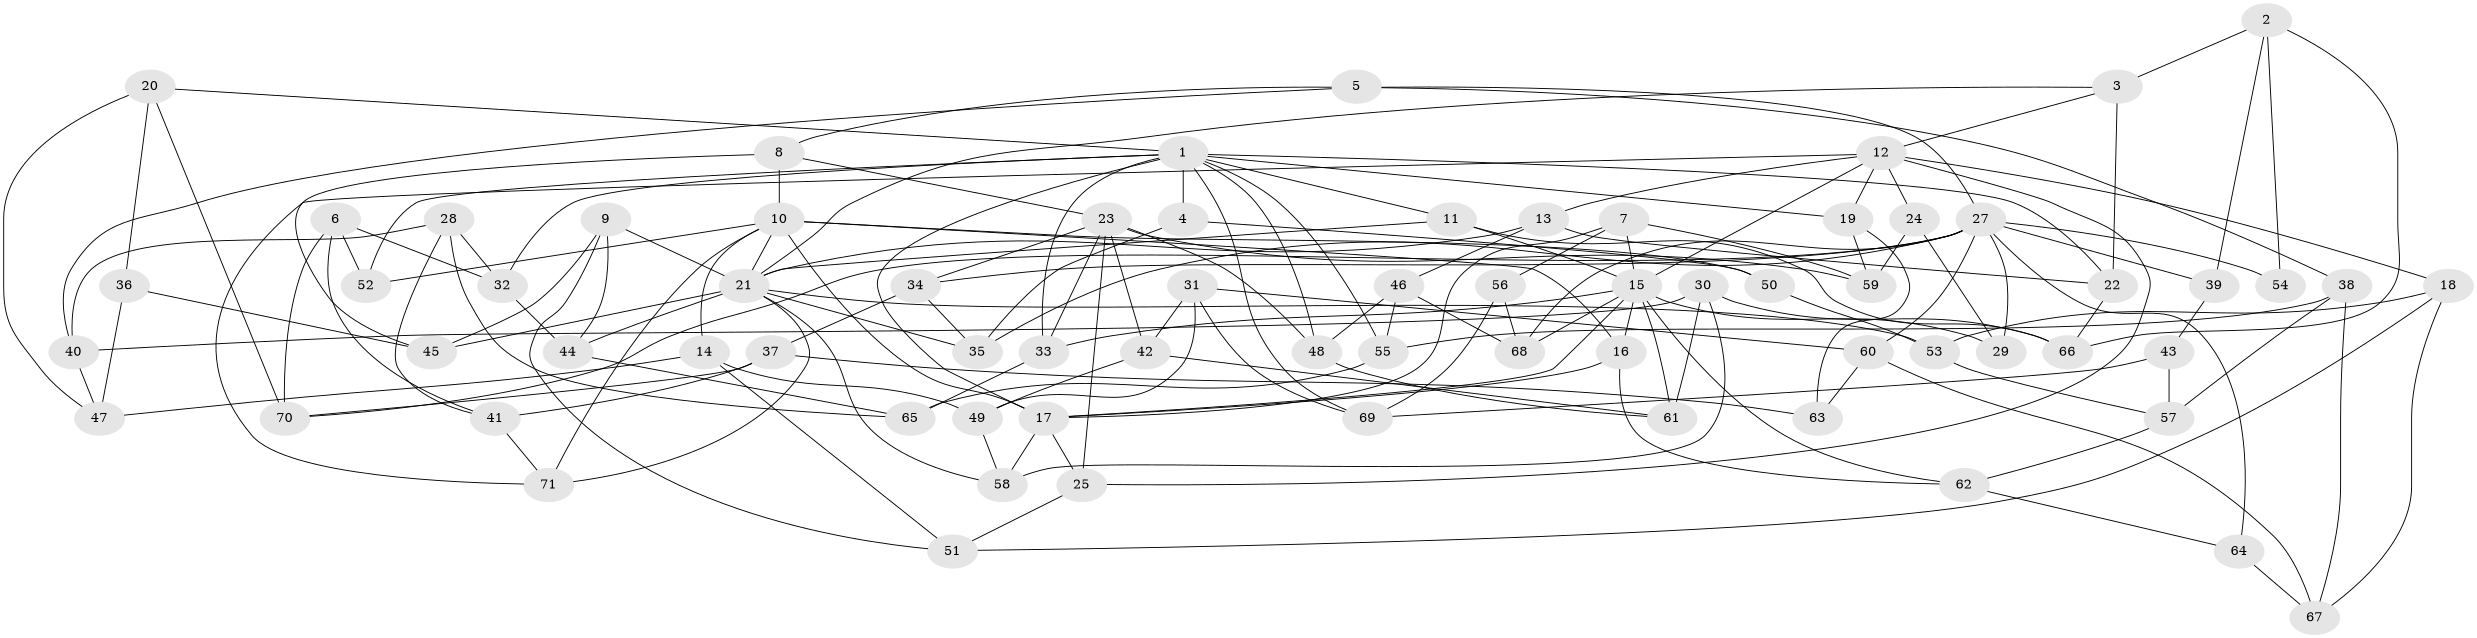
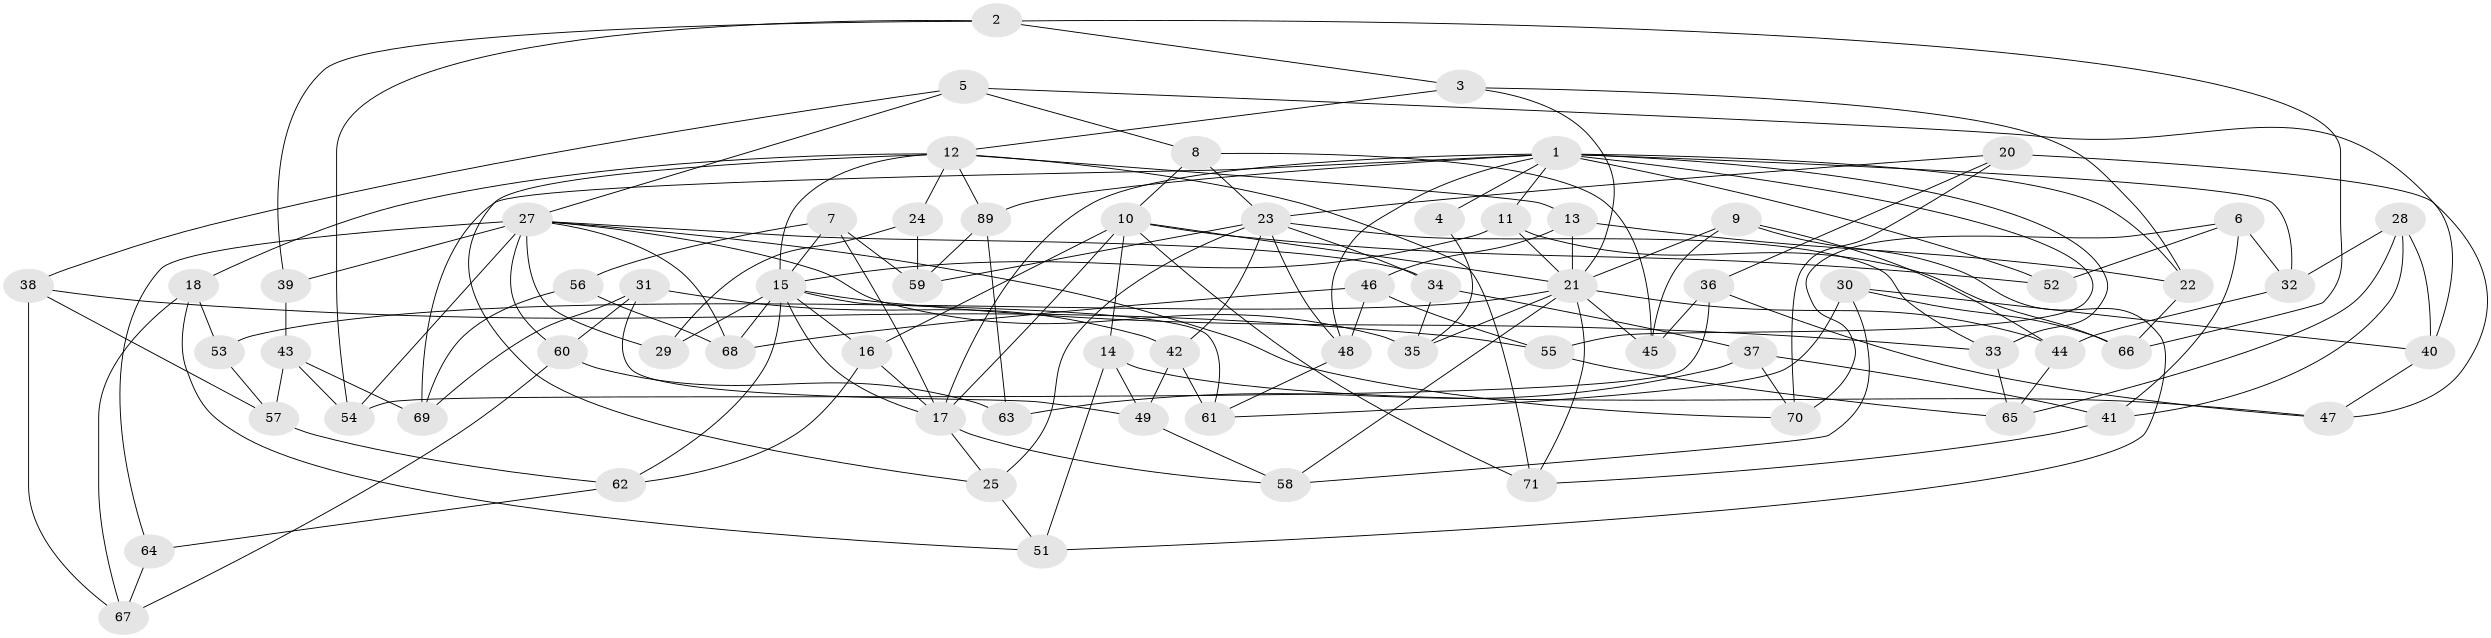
(667, 120) -> (1636, 182)
(1848, 219) -> (986, 219)
(1770, 286) -> none
none -> (318, 385)
none -> (1063, 396)
